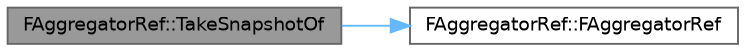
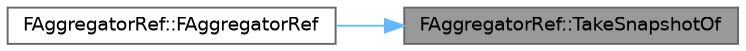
(366, 26) -> (360, 26)
